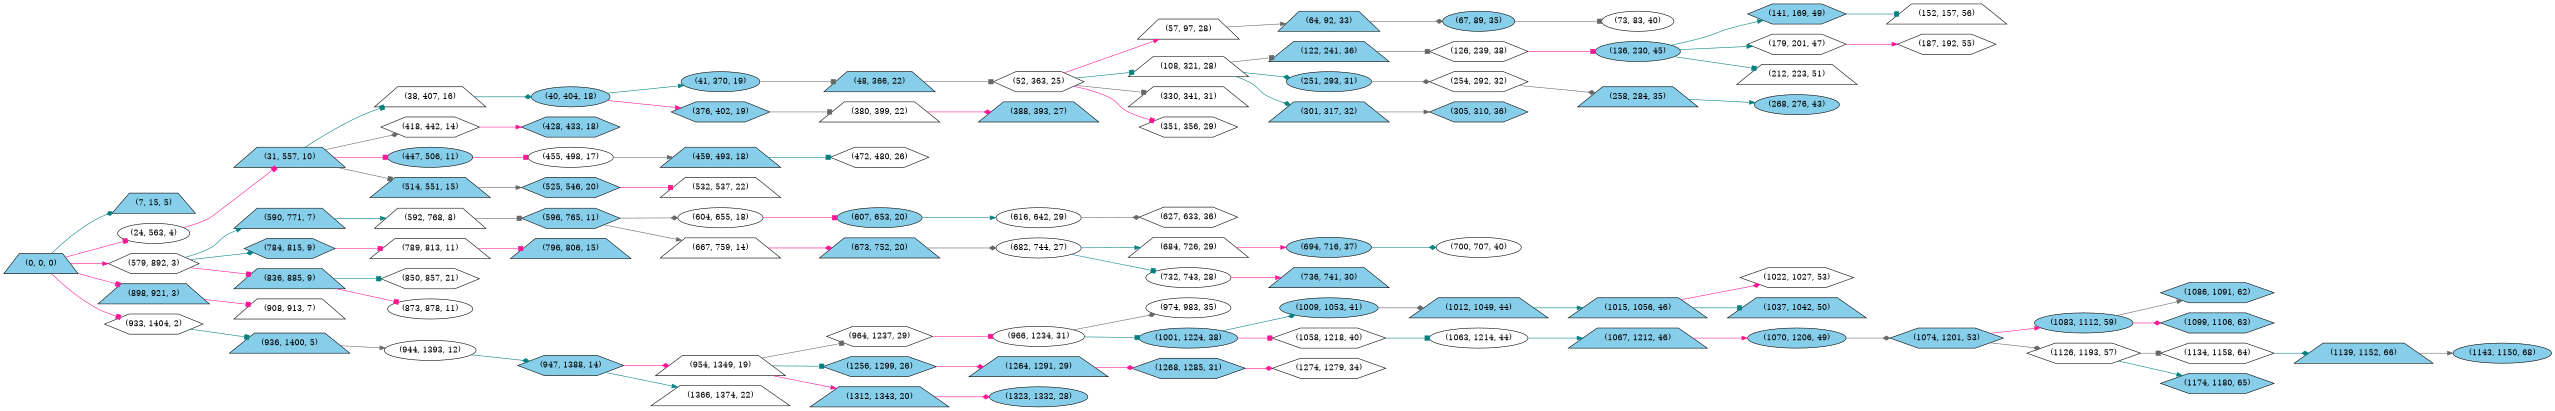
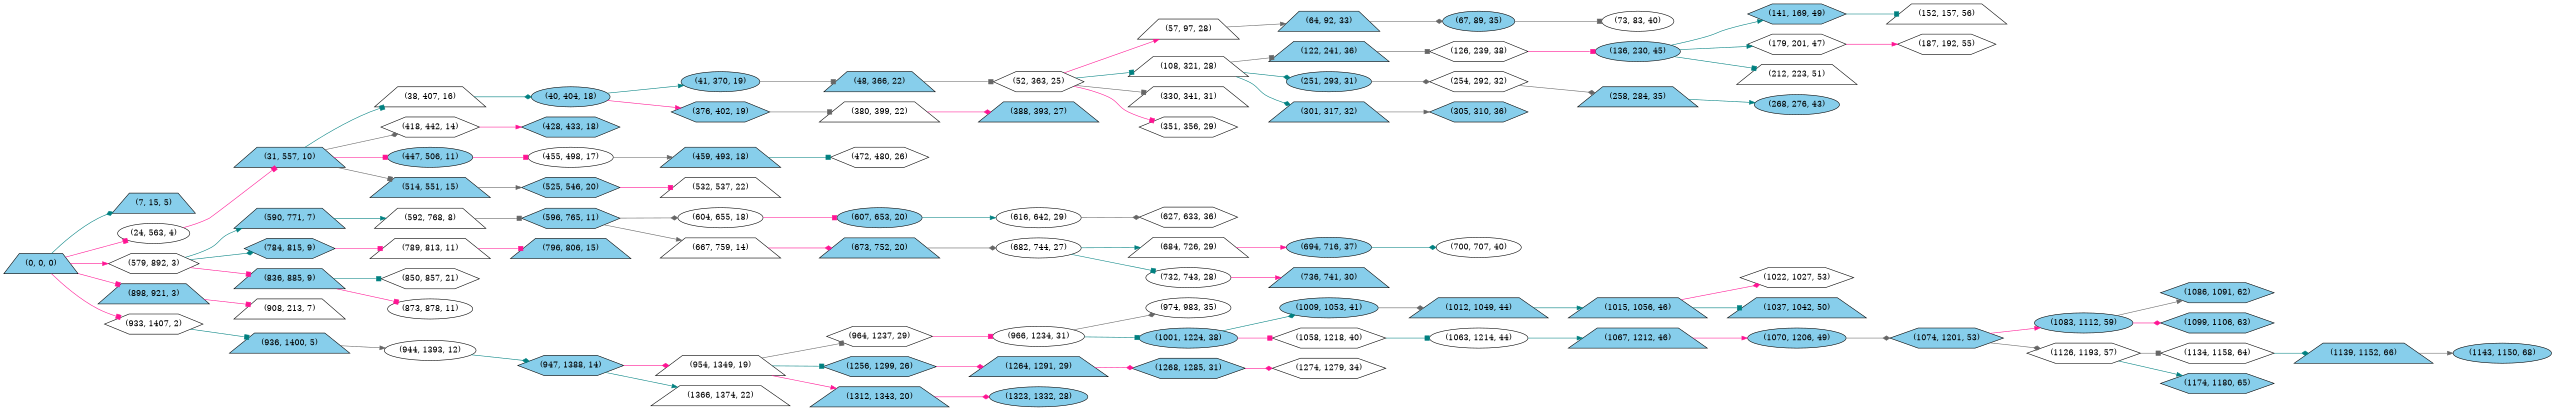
(290, 309) -> (290, 309)
(154, 324) -> (154, 324)
